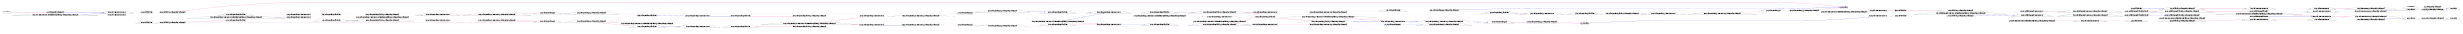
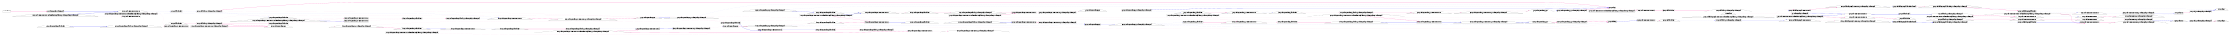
(965, 13) -> none
none -> (1858, 14)
none -> (1193, 22)
(1585, 23) -> (1612, 22)
